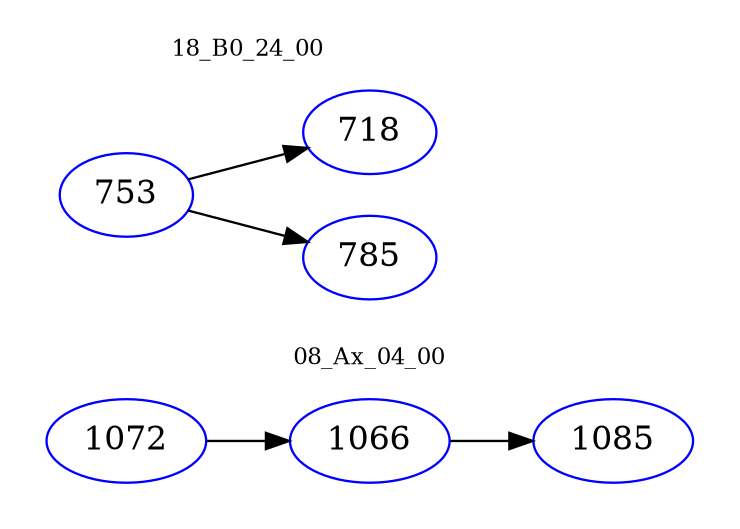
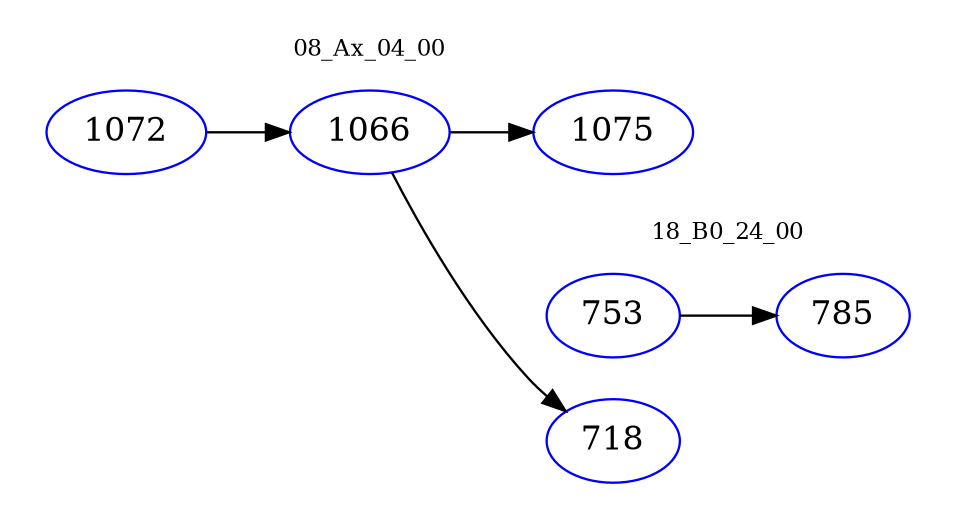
(236, 167) -> (461, 291)
(613, 441) -> (613, 132)
